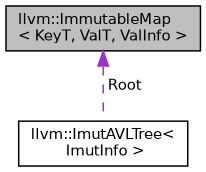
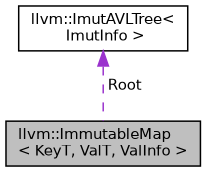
(103, 94) -> (103, 94)
